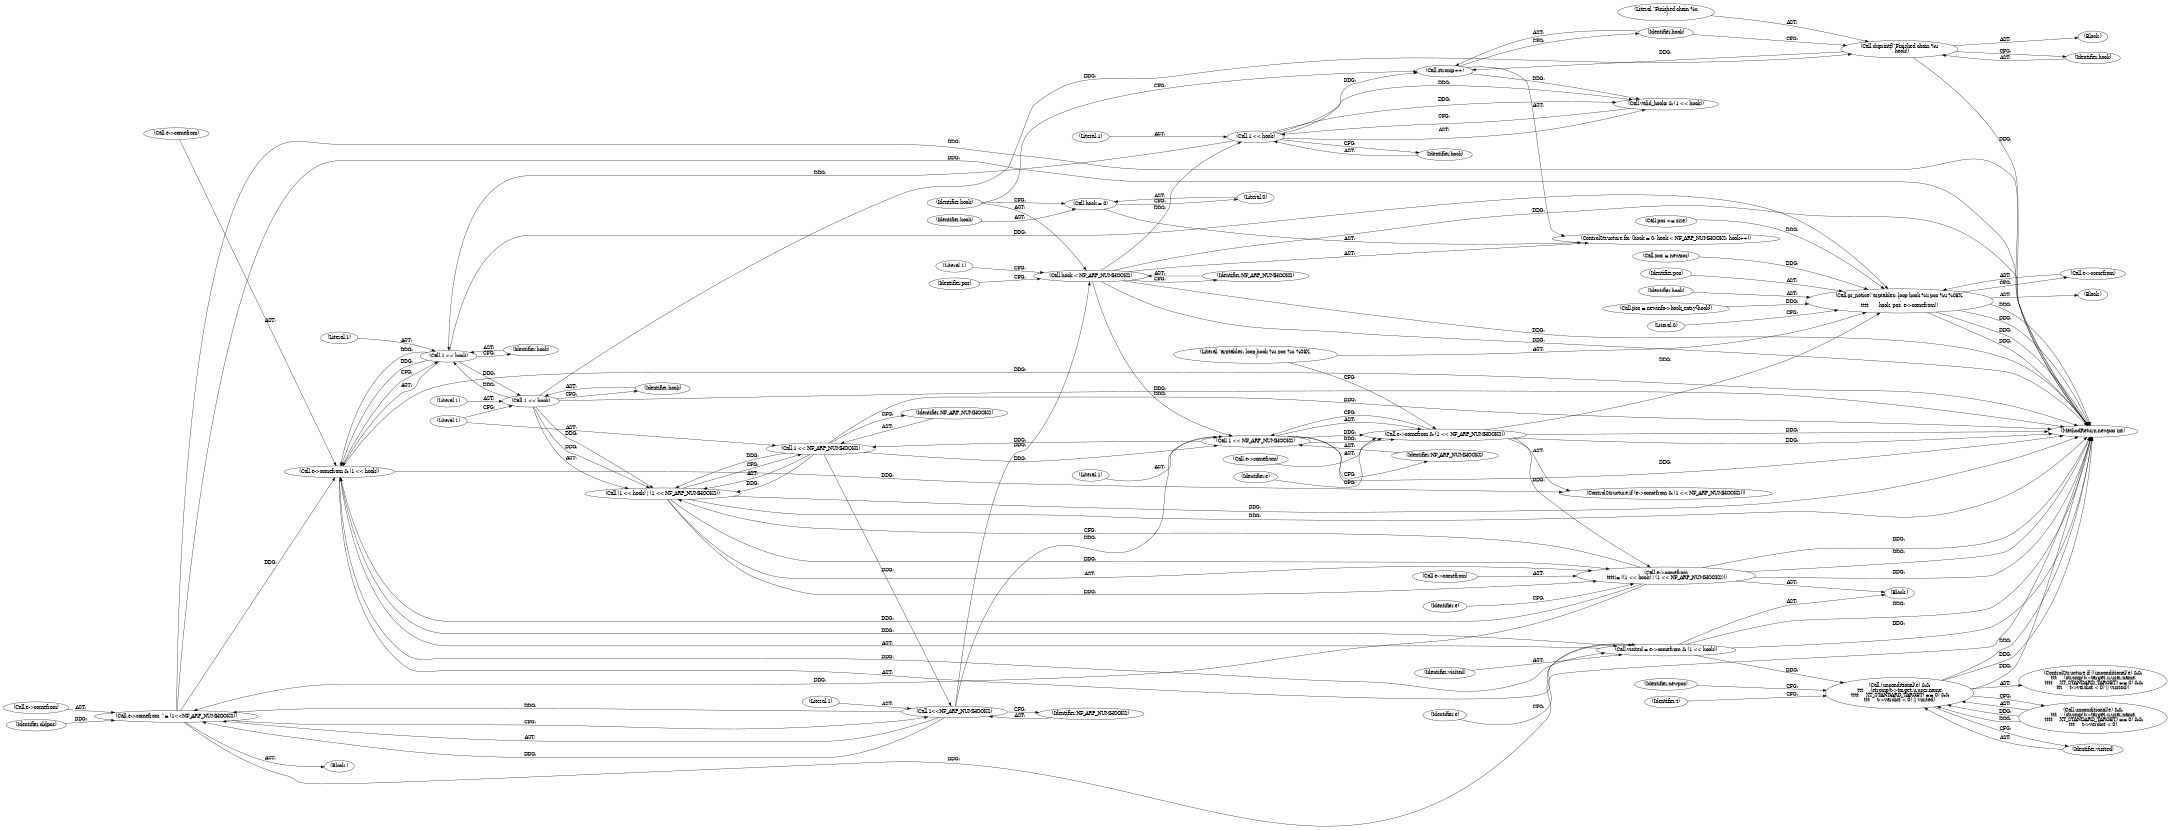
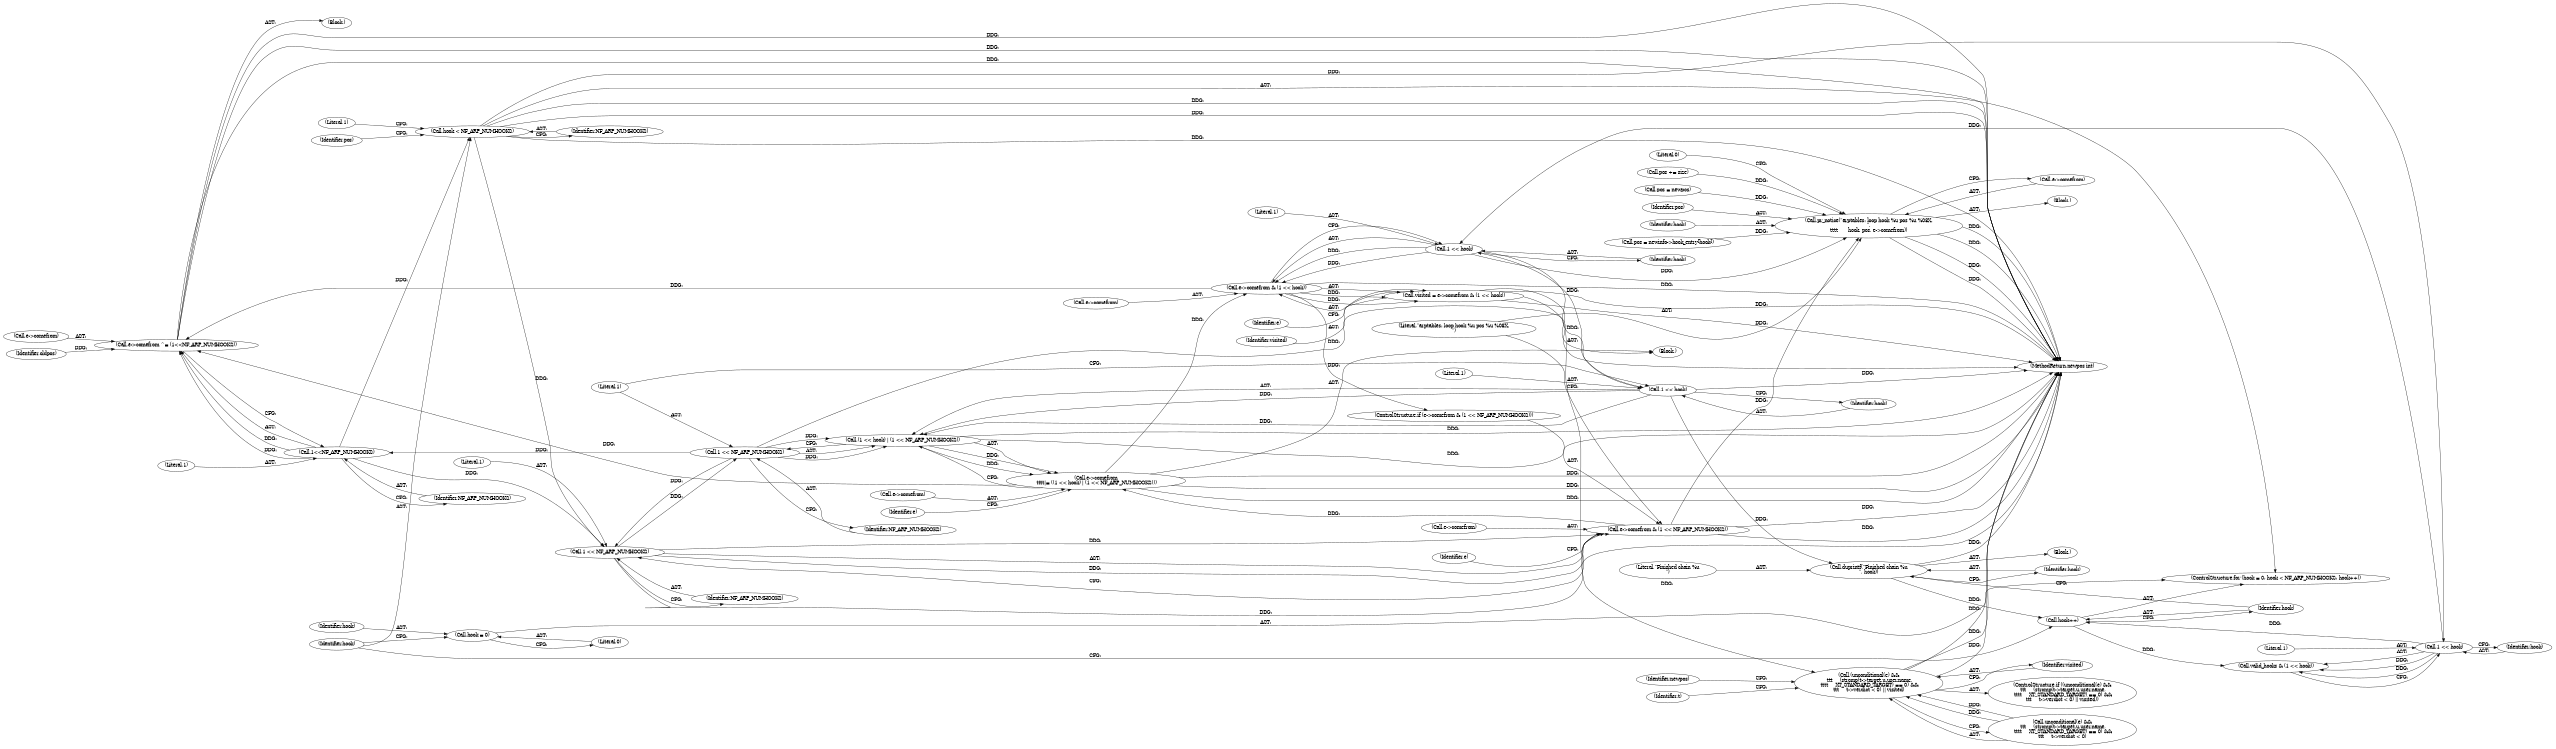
(1445, 71) -> (2062, 621)
(1538, 463) -> (1585, 474)
(257, 595) -> (695, 288)
